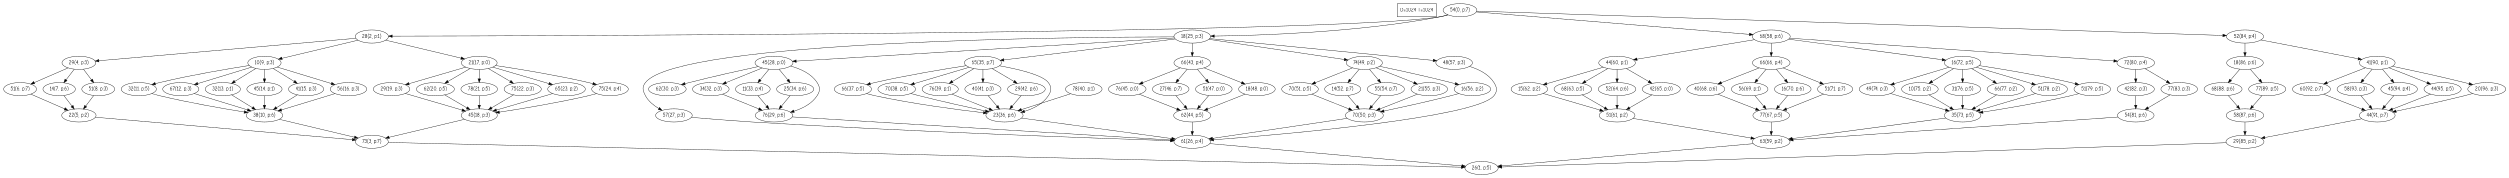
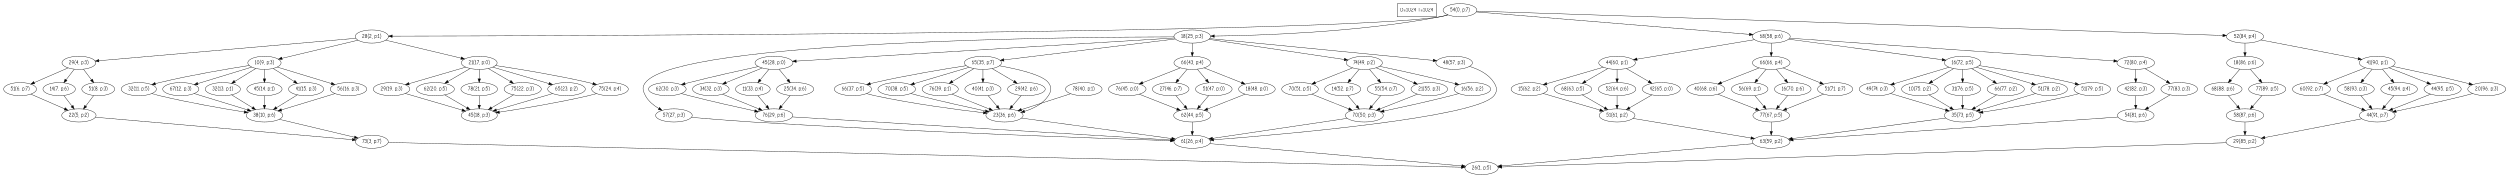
(819, 87) -> (718, 103)
(427, 128) -> none
